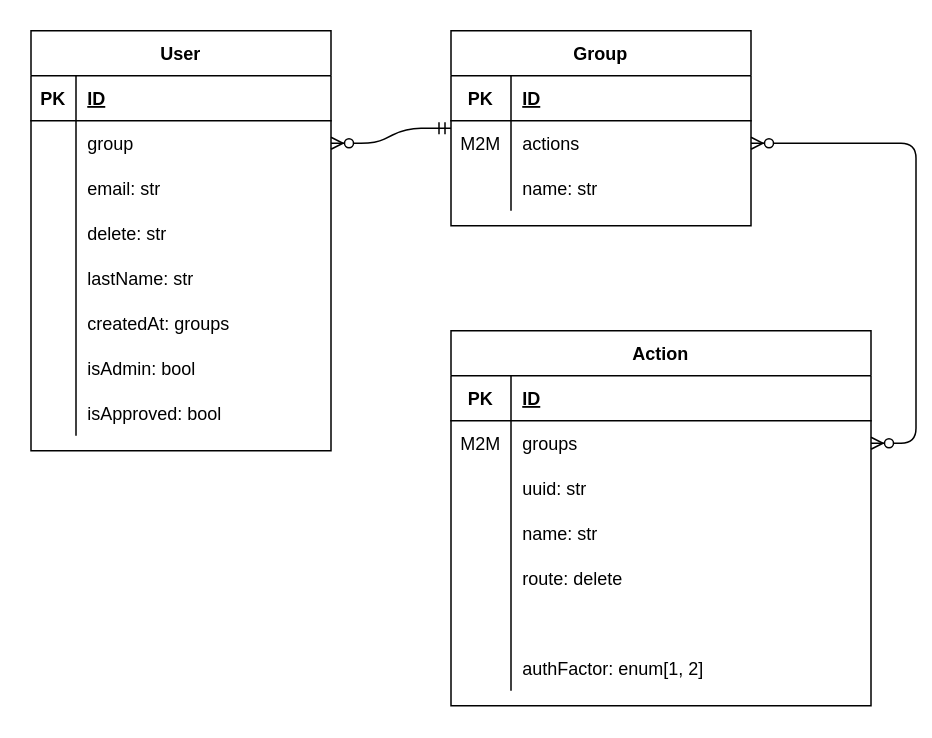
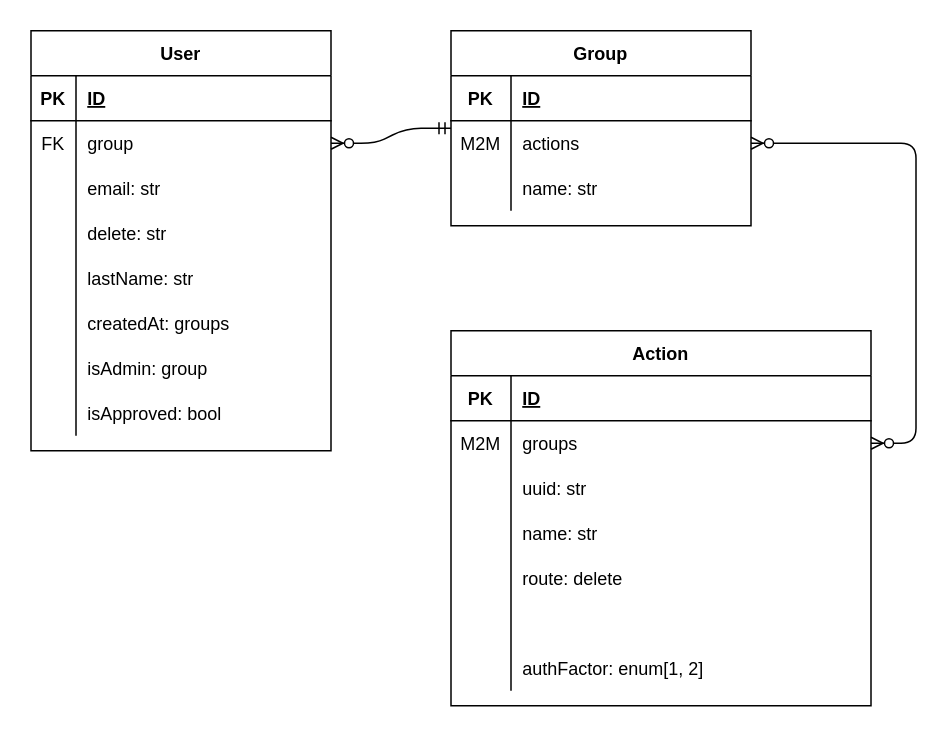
none -> (53, 143)
(141, 369) -> (148, 369)
